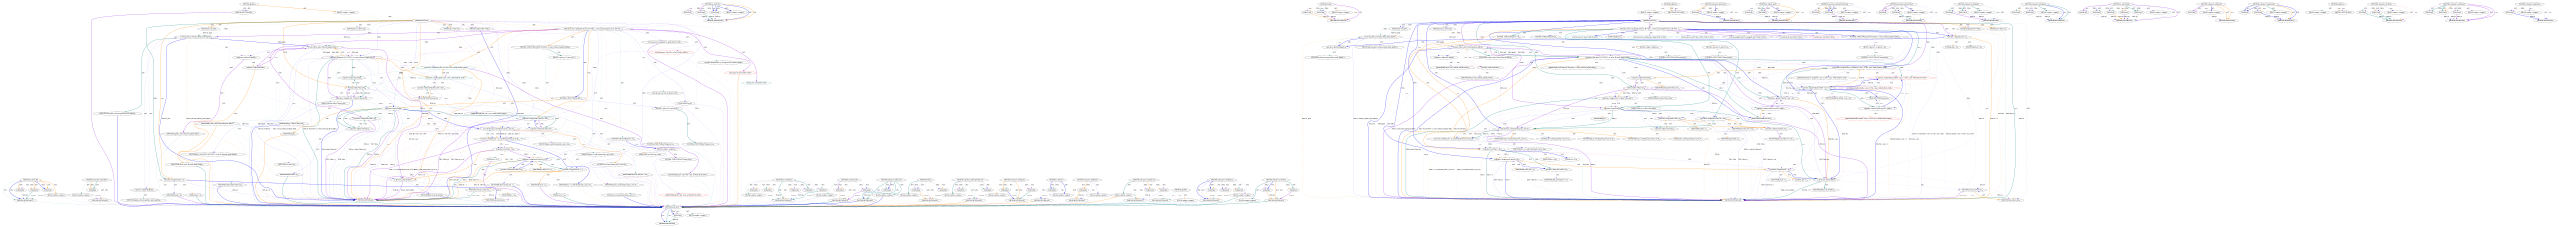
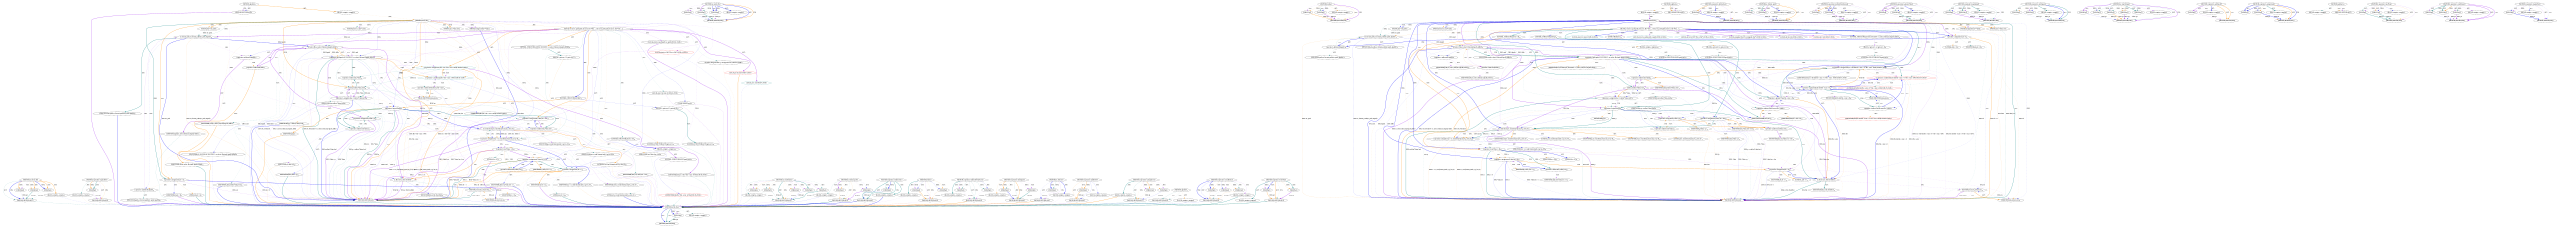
none -> (1792, 119)
